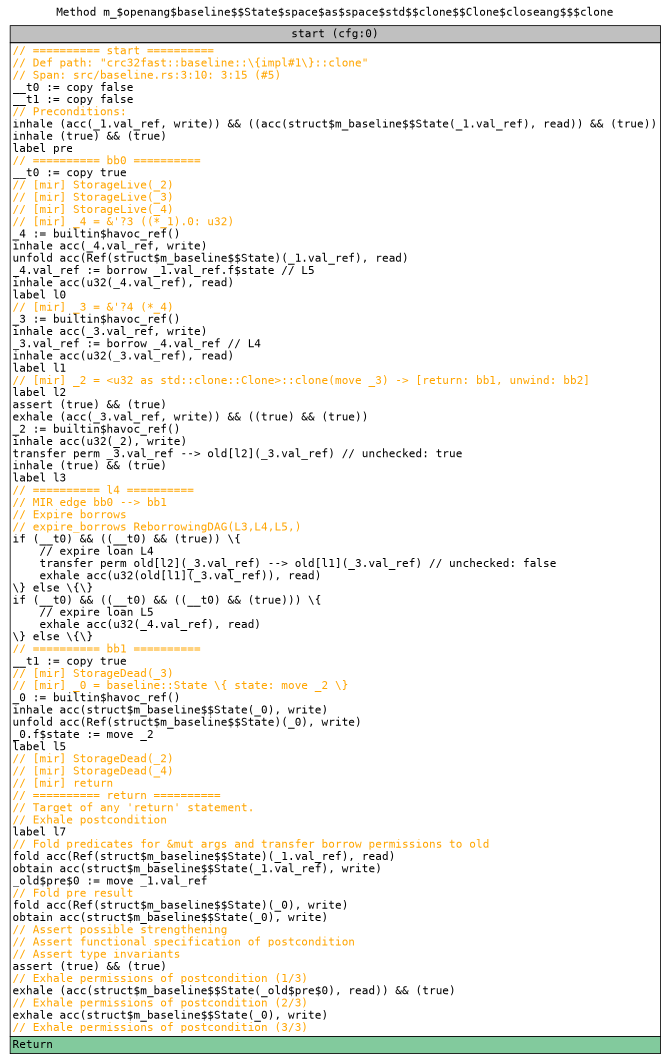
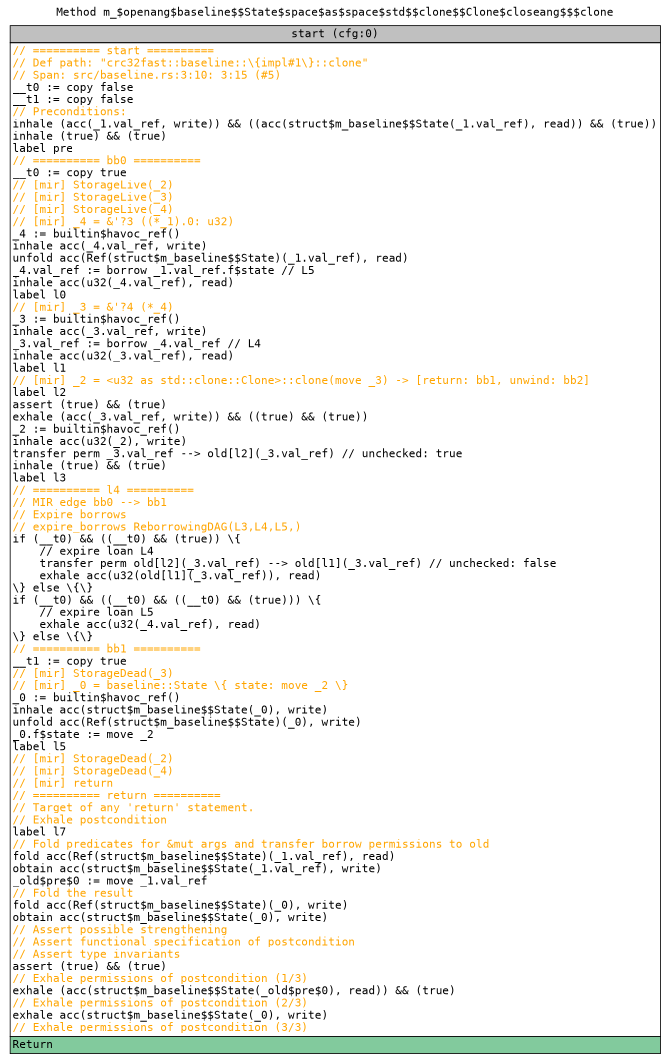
(73, 893) -> (73, 893)
